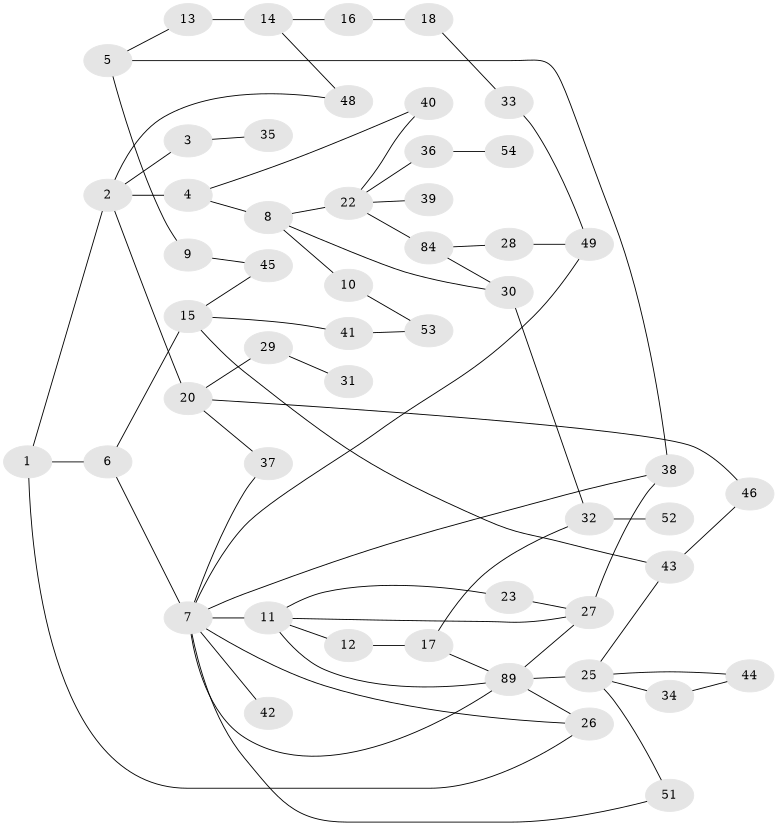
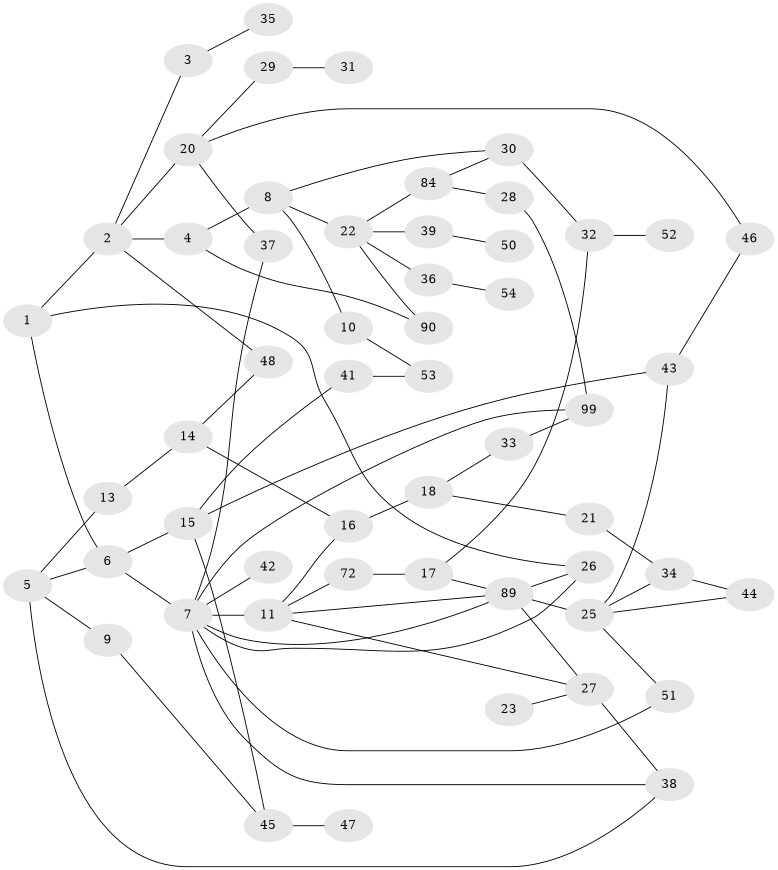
(429, 103) -> (429, 328)
(589, 244) -> (589, 410)
none -> (509, 246)
none -> (589, 519)
none -> (68, 574)
(385, 586) -> (309, 571)
(349, 646) -> (349, 574)
none -> (349, 826)
